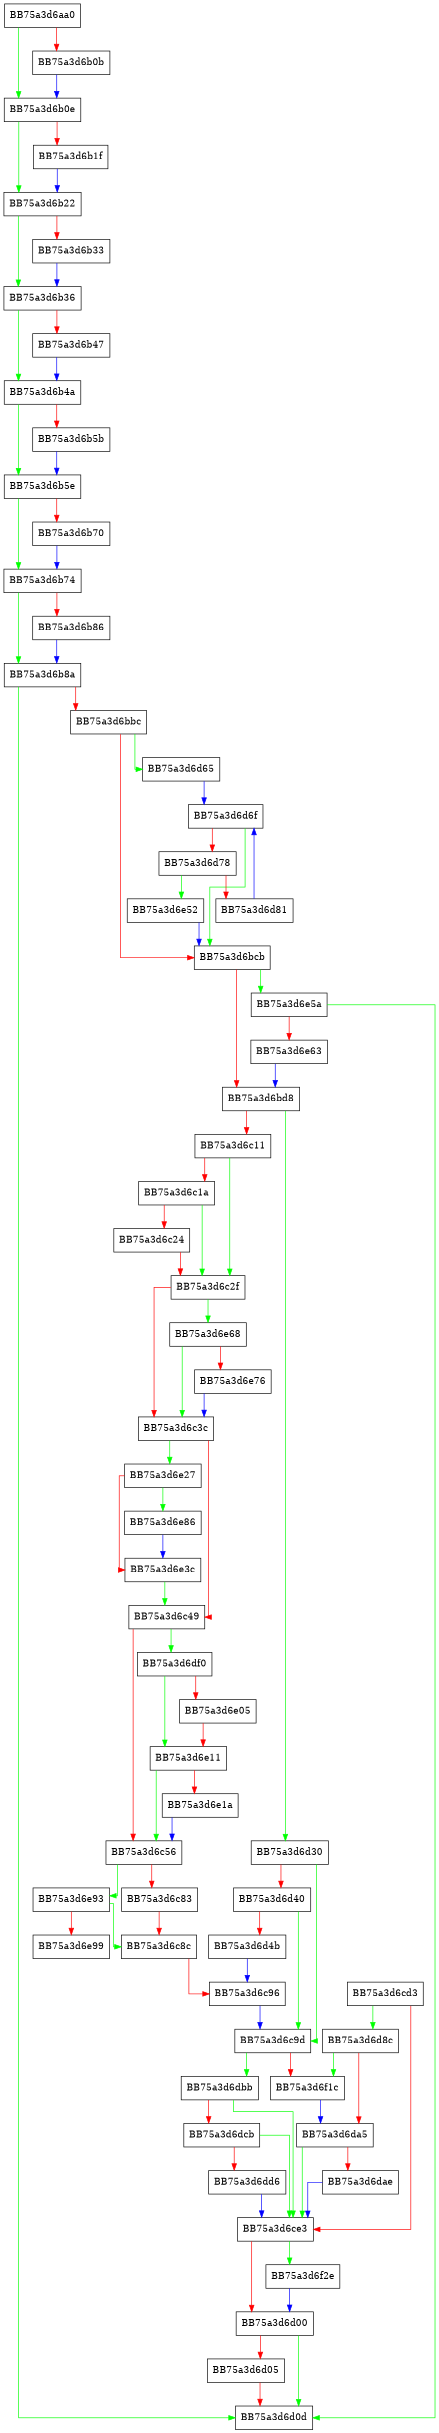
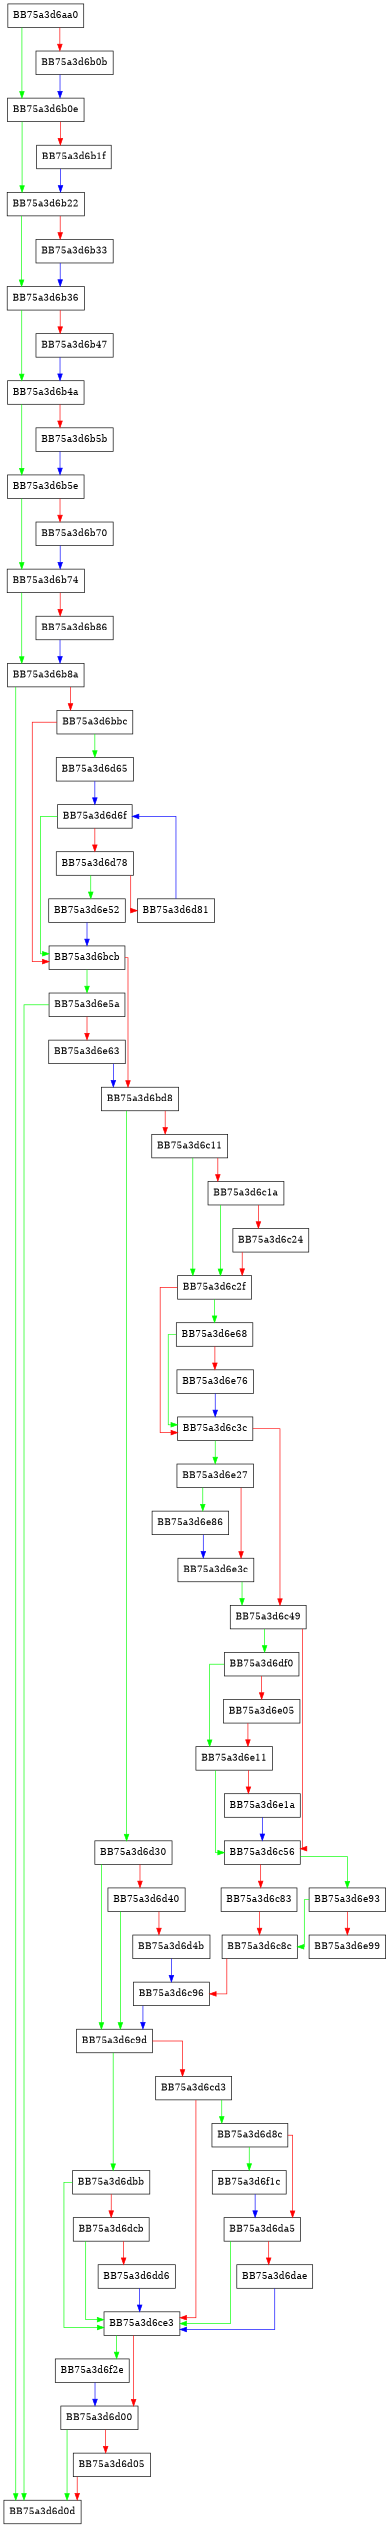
(291, 2061) -> (182, 2041)
